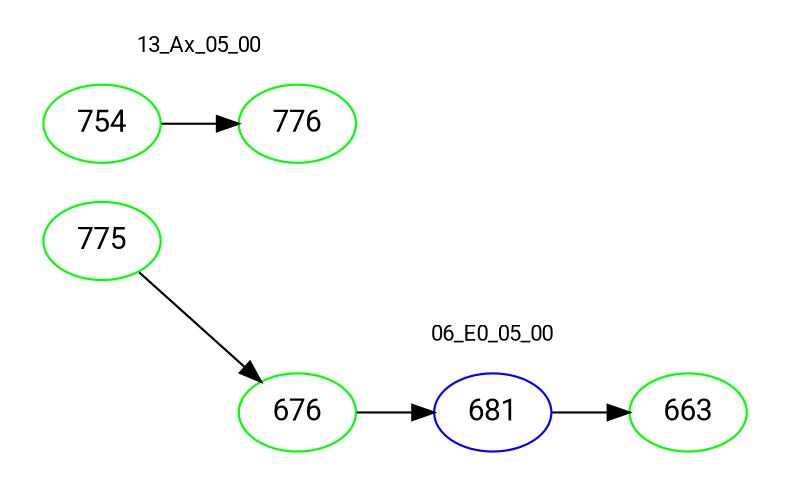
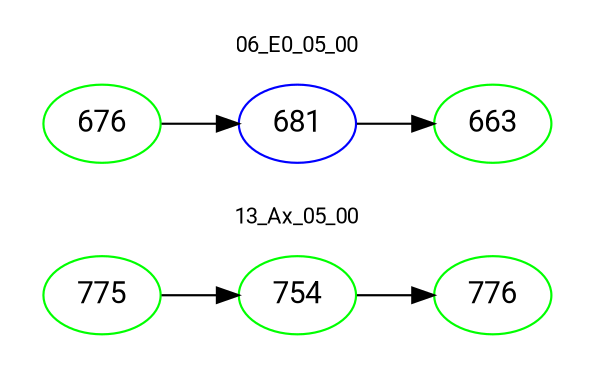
(192, 320) -> (189, 295)
